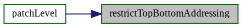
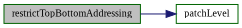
(79, 14) -> (153, 14)
